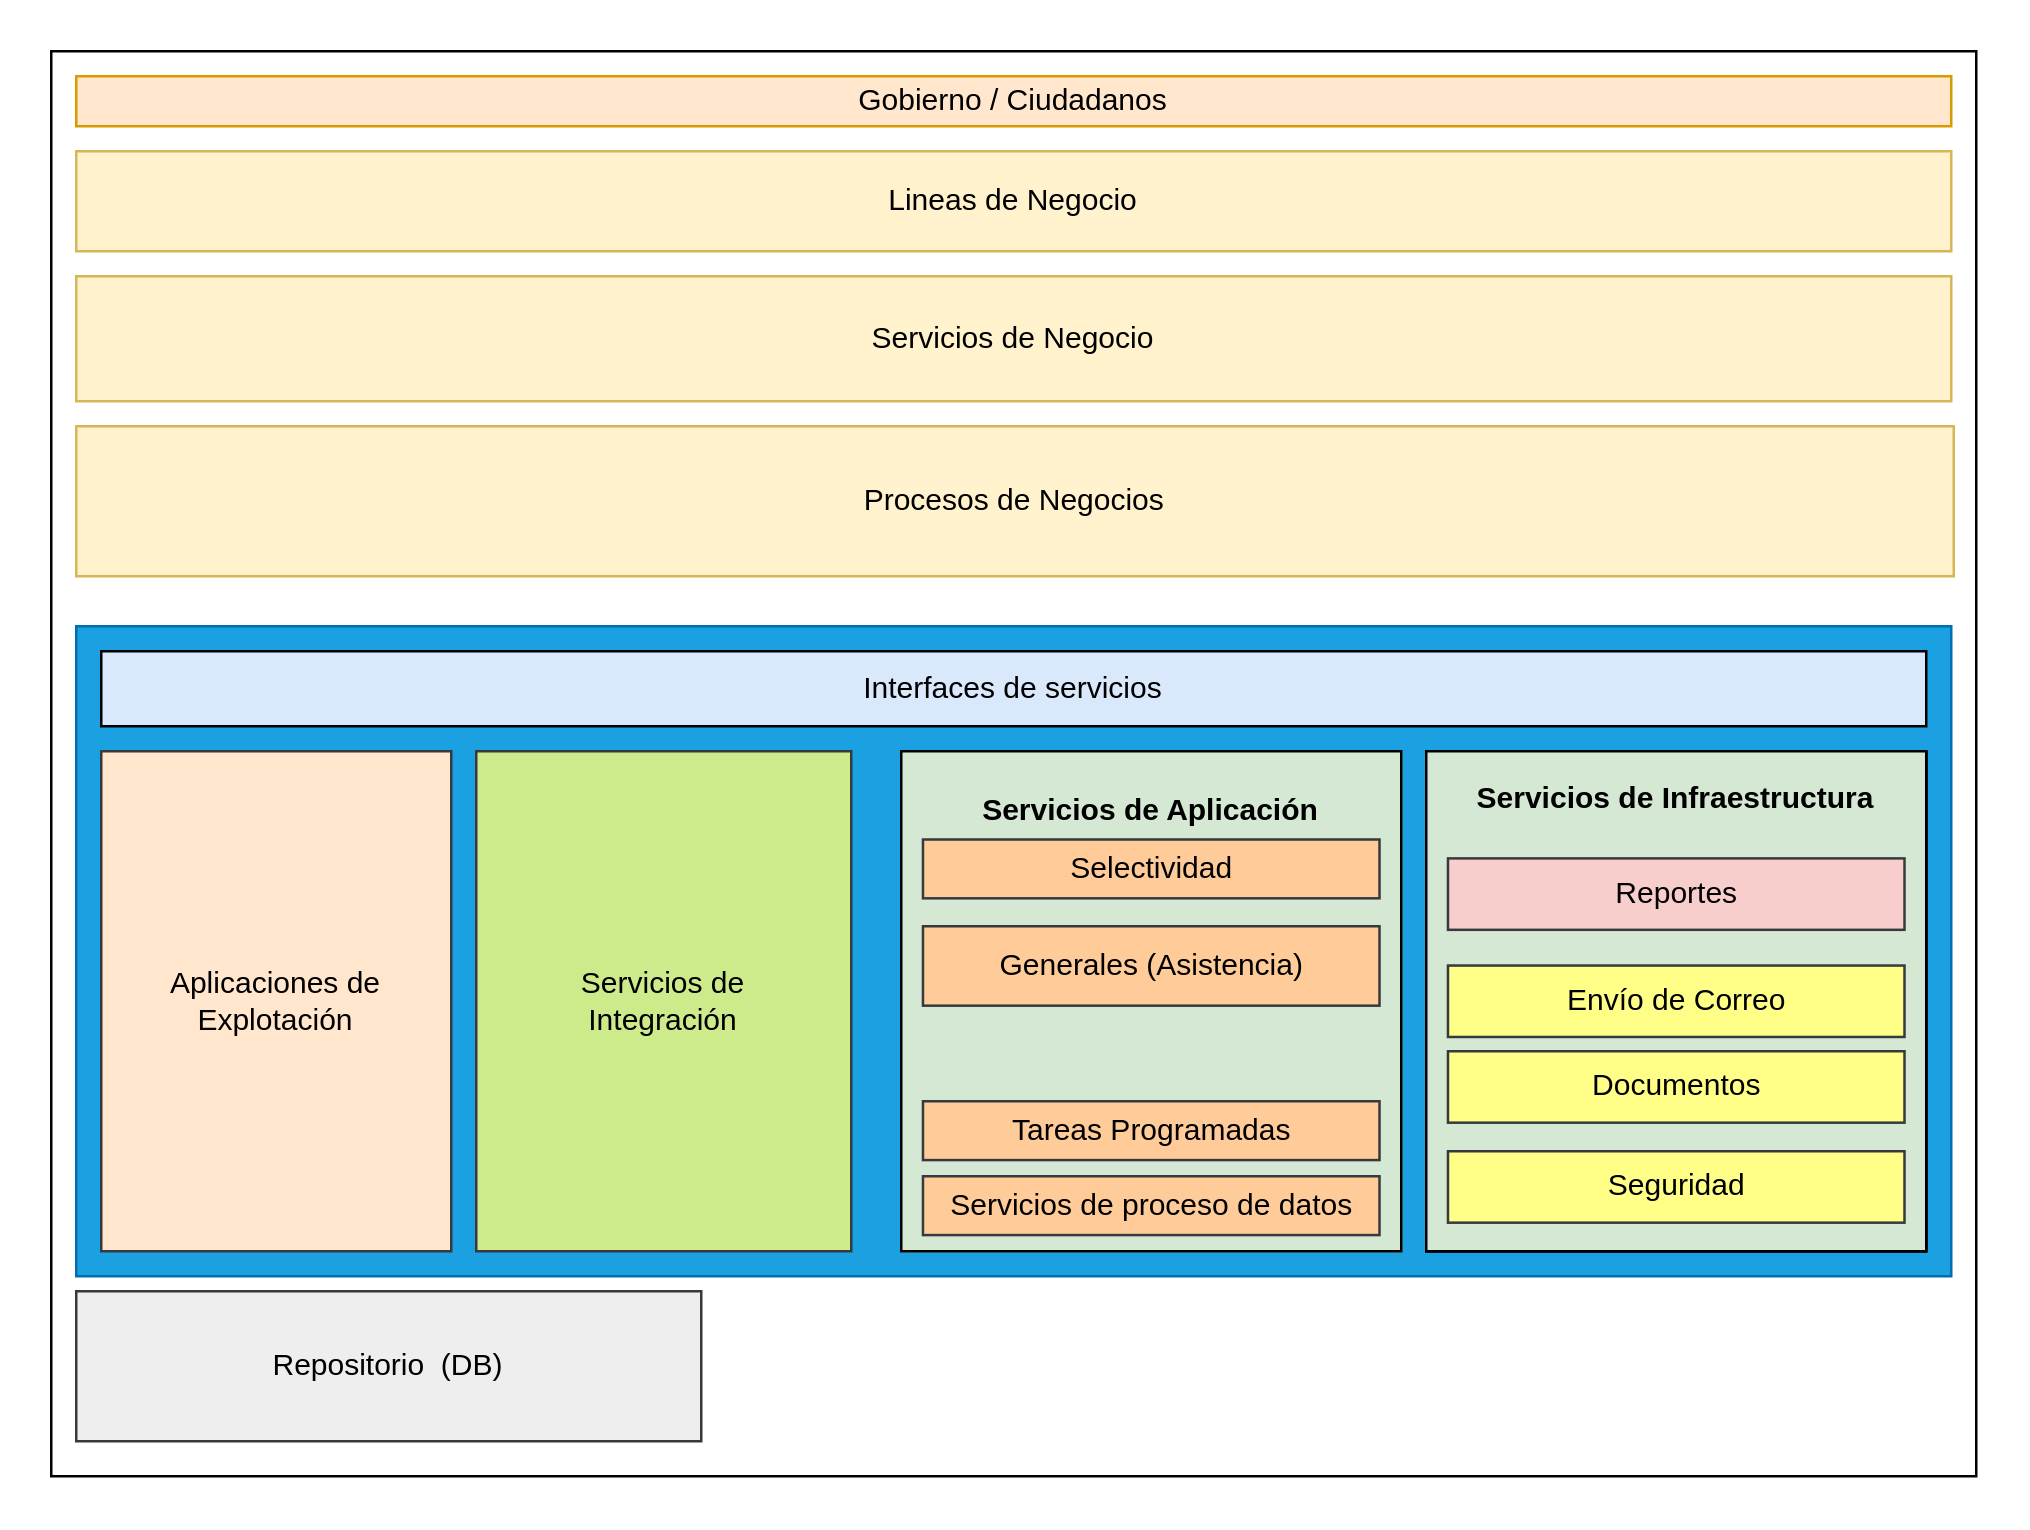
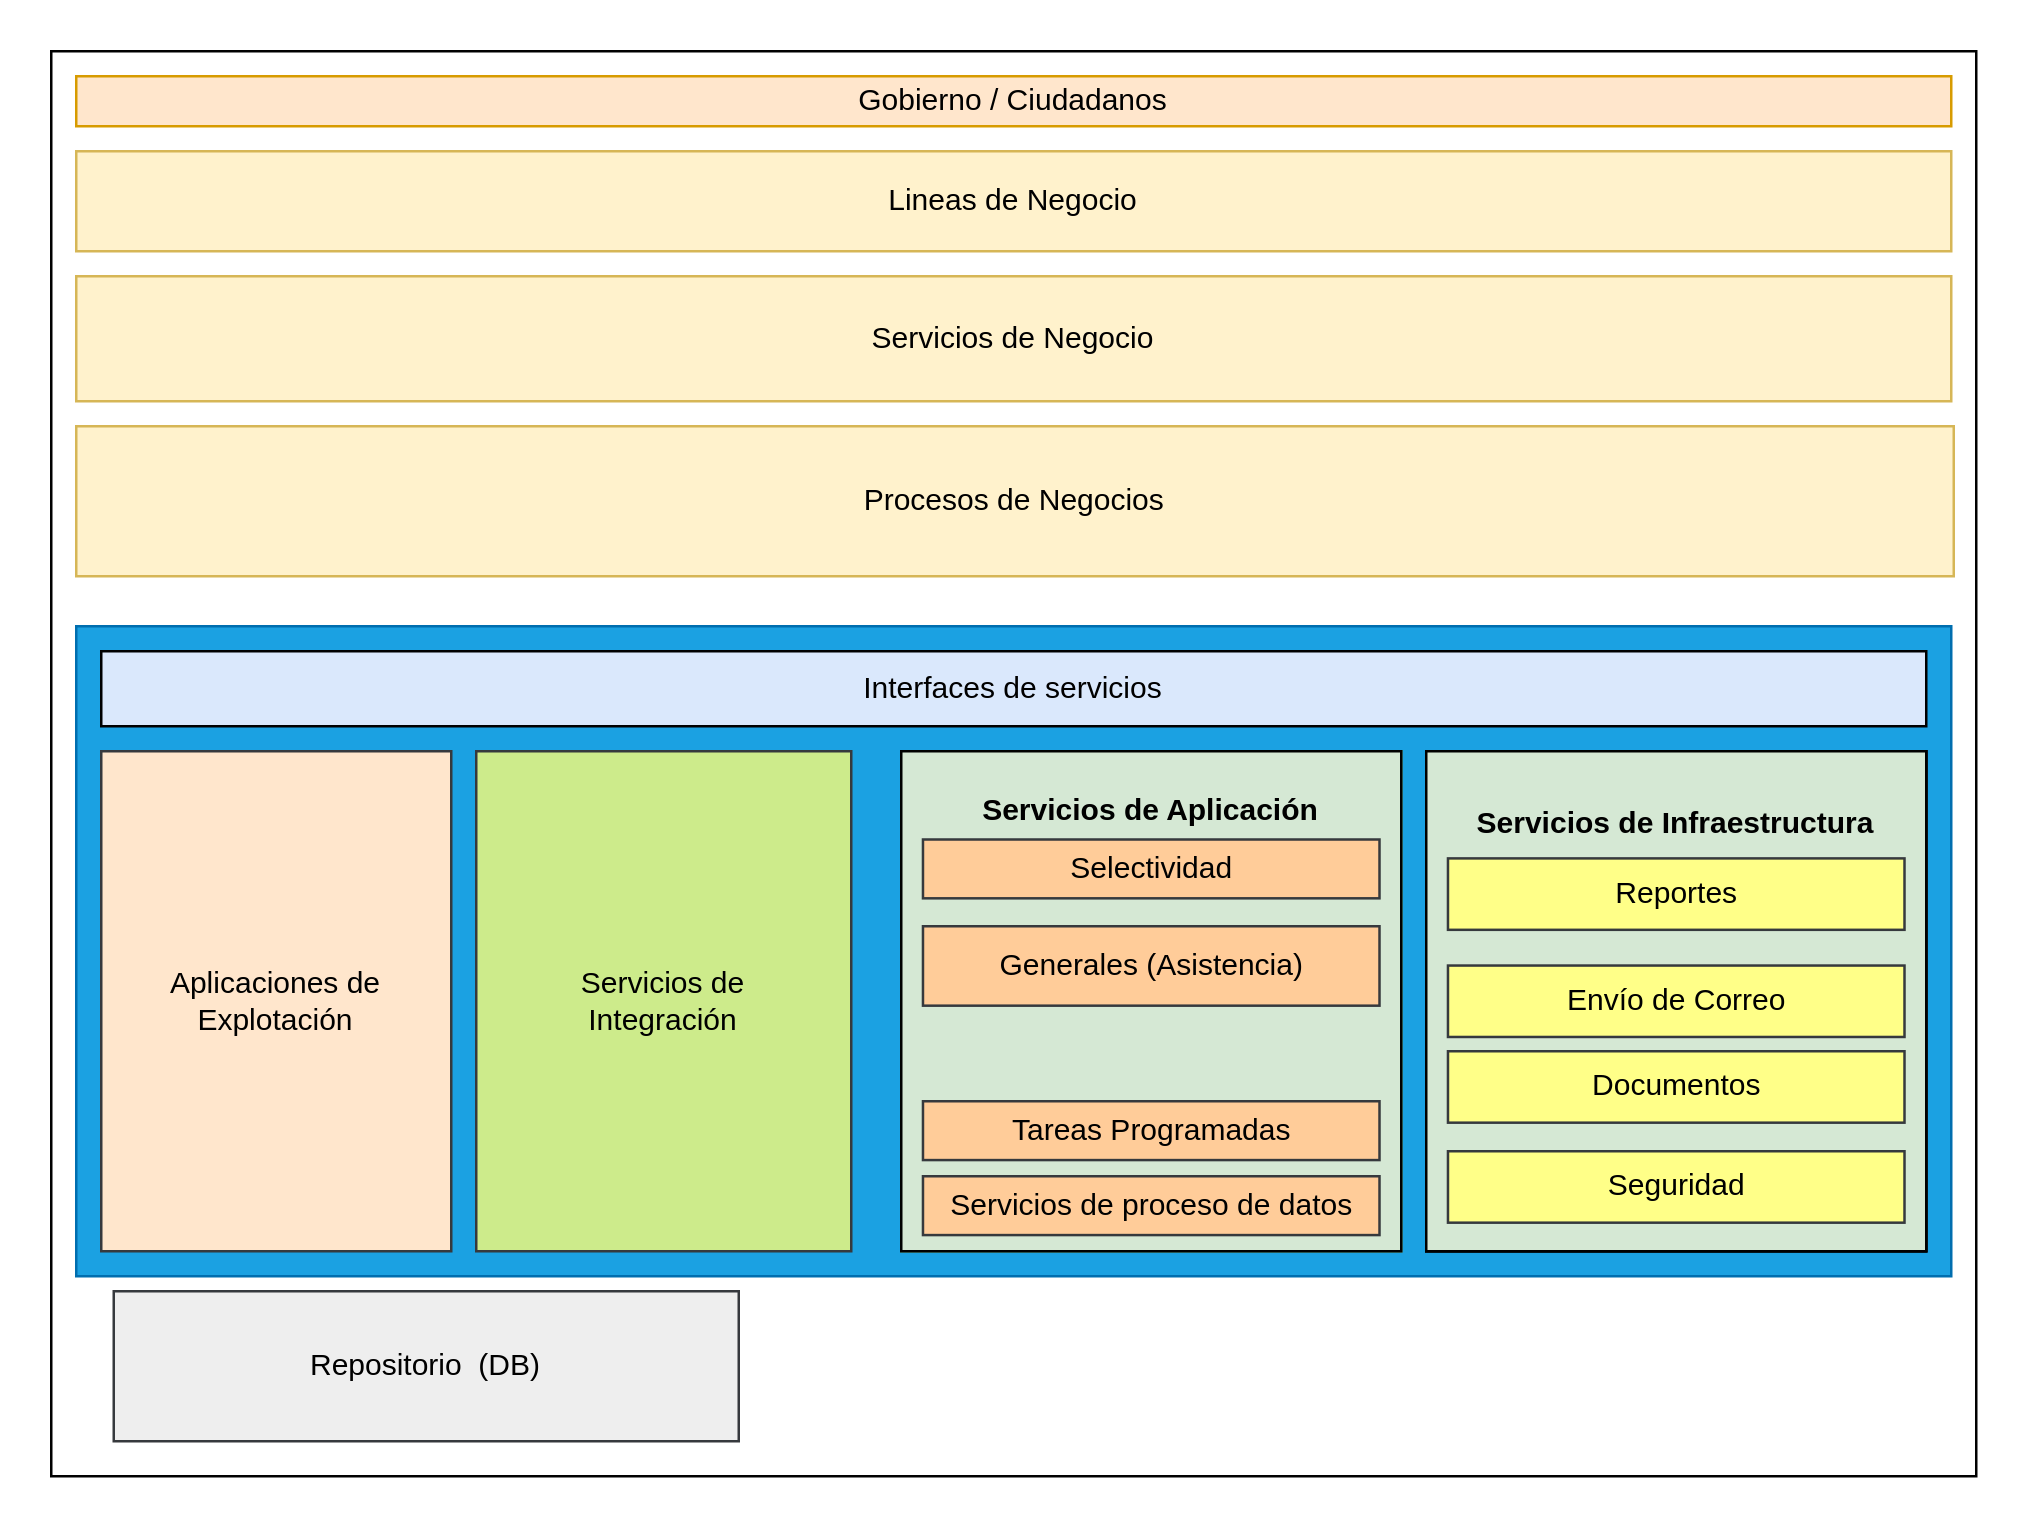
(1676, 798) -> (1676, 823)
(1676, 894) -> (1676, 894)
(389, 1366) -> (426, 1366)
